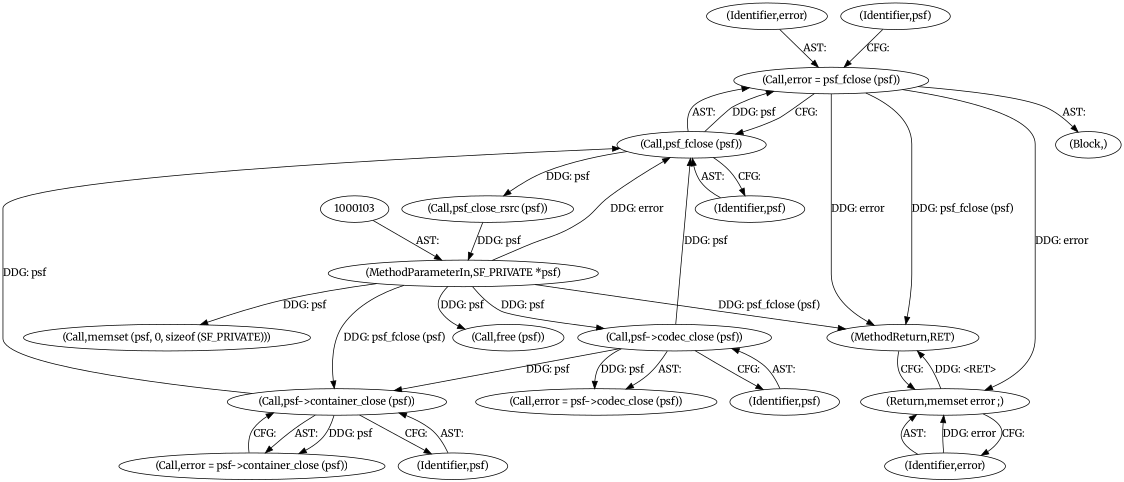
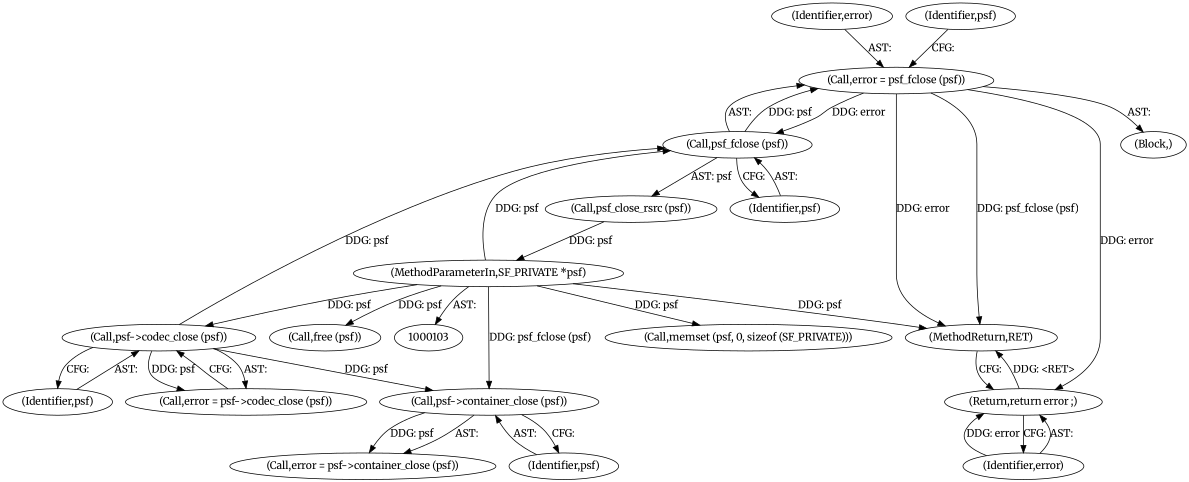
(808, 113) -> (859, 113)
(568, 177) -> (711, 177)
(111, 183) -> none
(637, 209) -> (517, 209)
(404, 238) -> (452, 301)
(770, 306) -> (820, 306)
none -> (205, 372)
(945, 402) -> (1023, 402)
(252, 432) -> none
